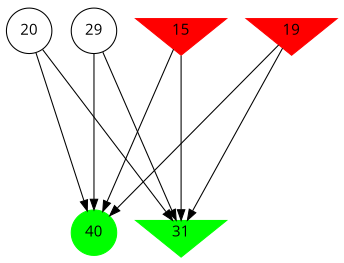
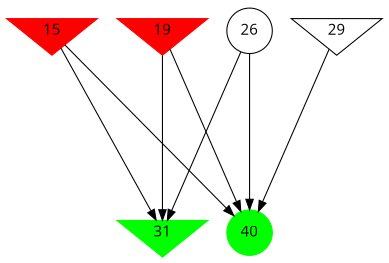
(29, 31) -> (250, 31)
(94, 31) -> (337, 31)
(134, 123) -> none
